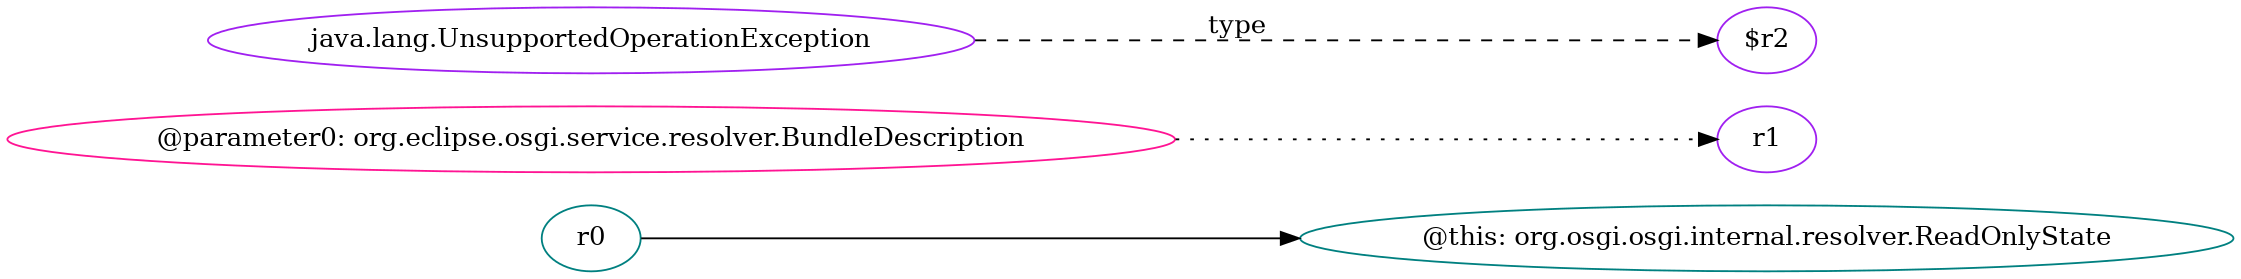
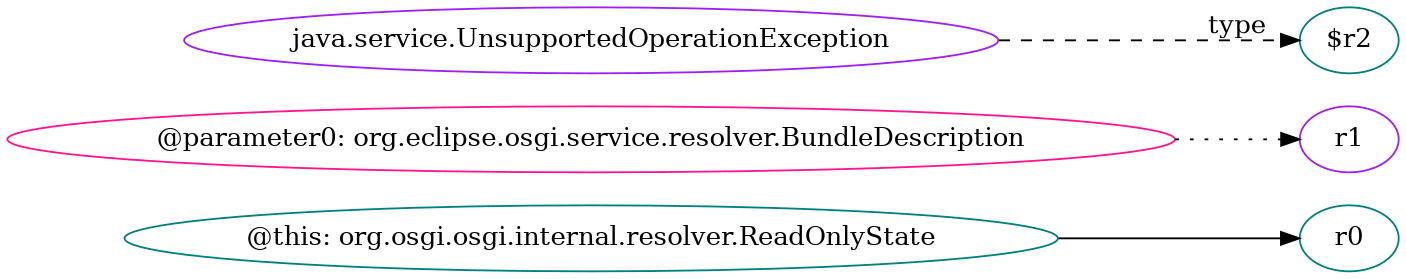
(591, 40) -> (591, 40)
(1767, 40) -> (1349, 40)
(961, 238) -> (1170, 238)
